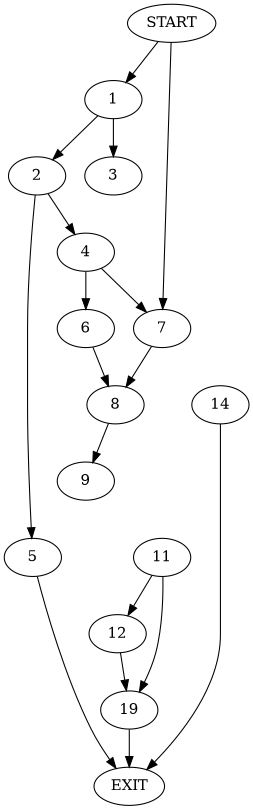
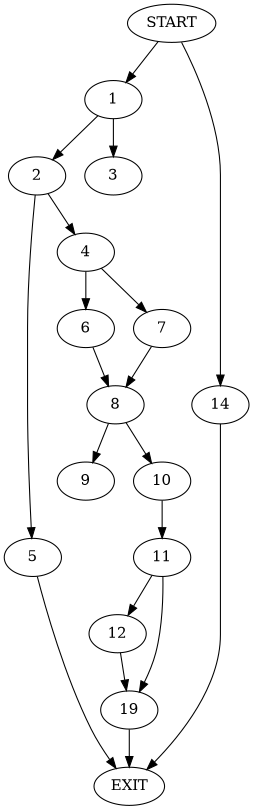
(167, 170) -> (220, 205)
none -> (162, 481)
